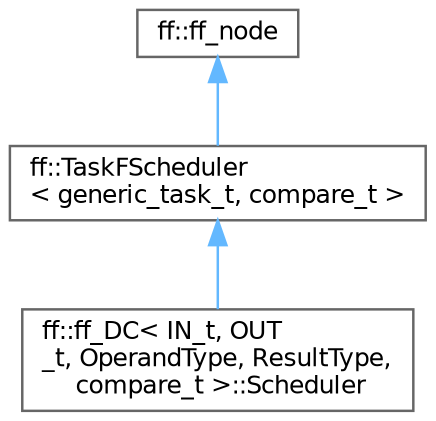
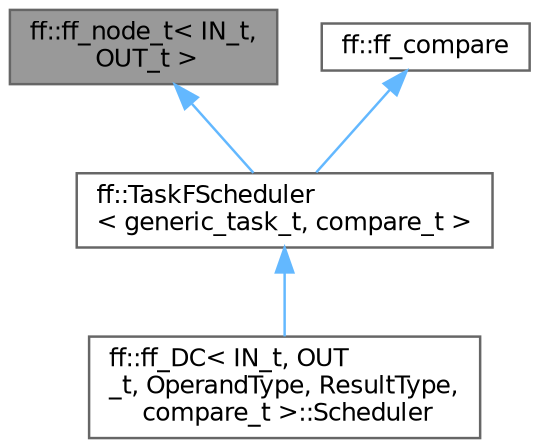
(218, 33) -> (426, 47)
none -> (144, 47)
